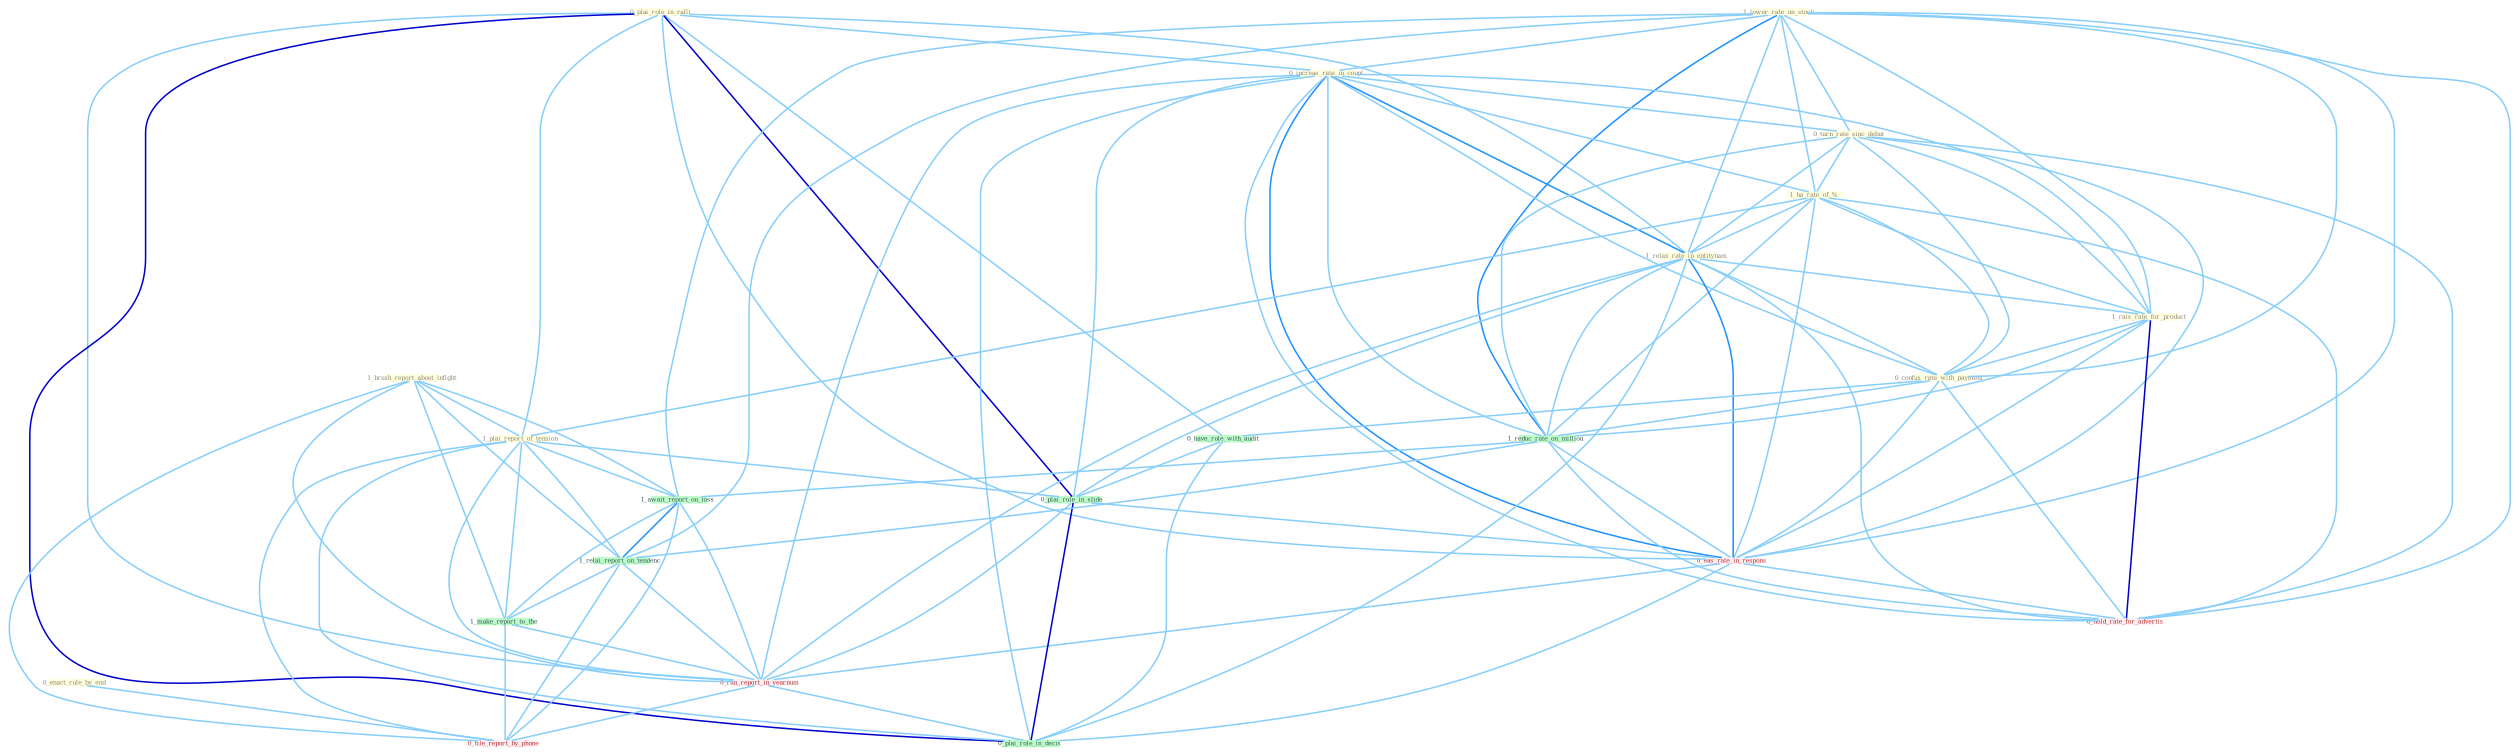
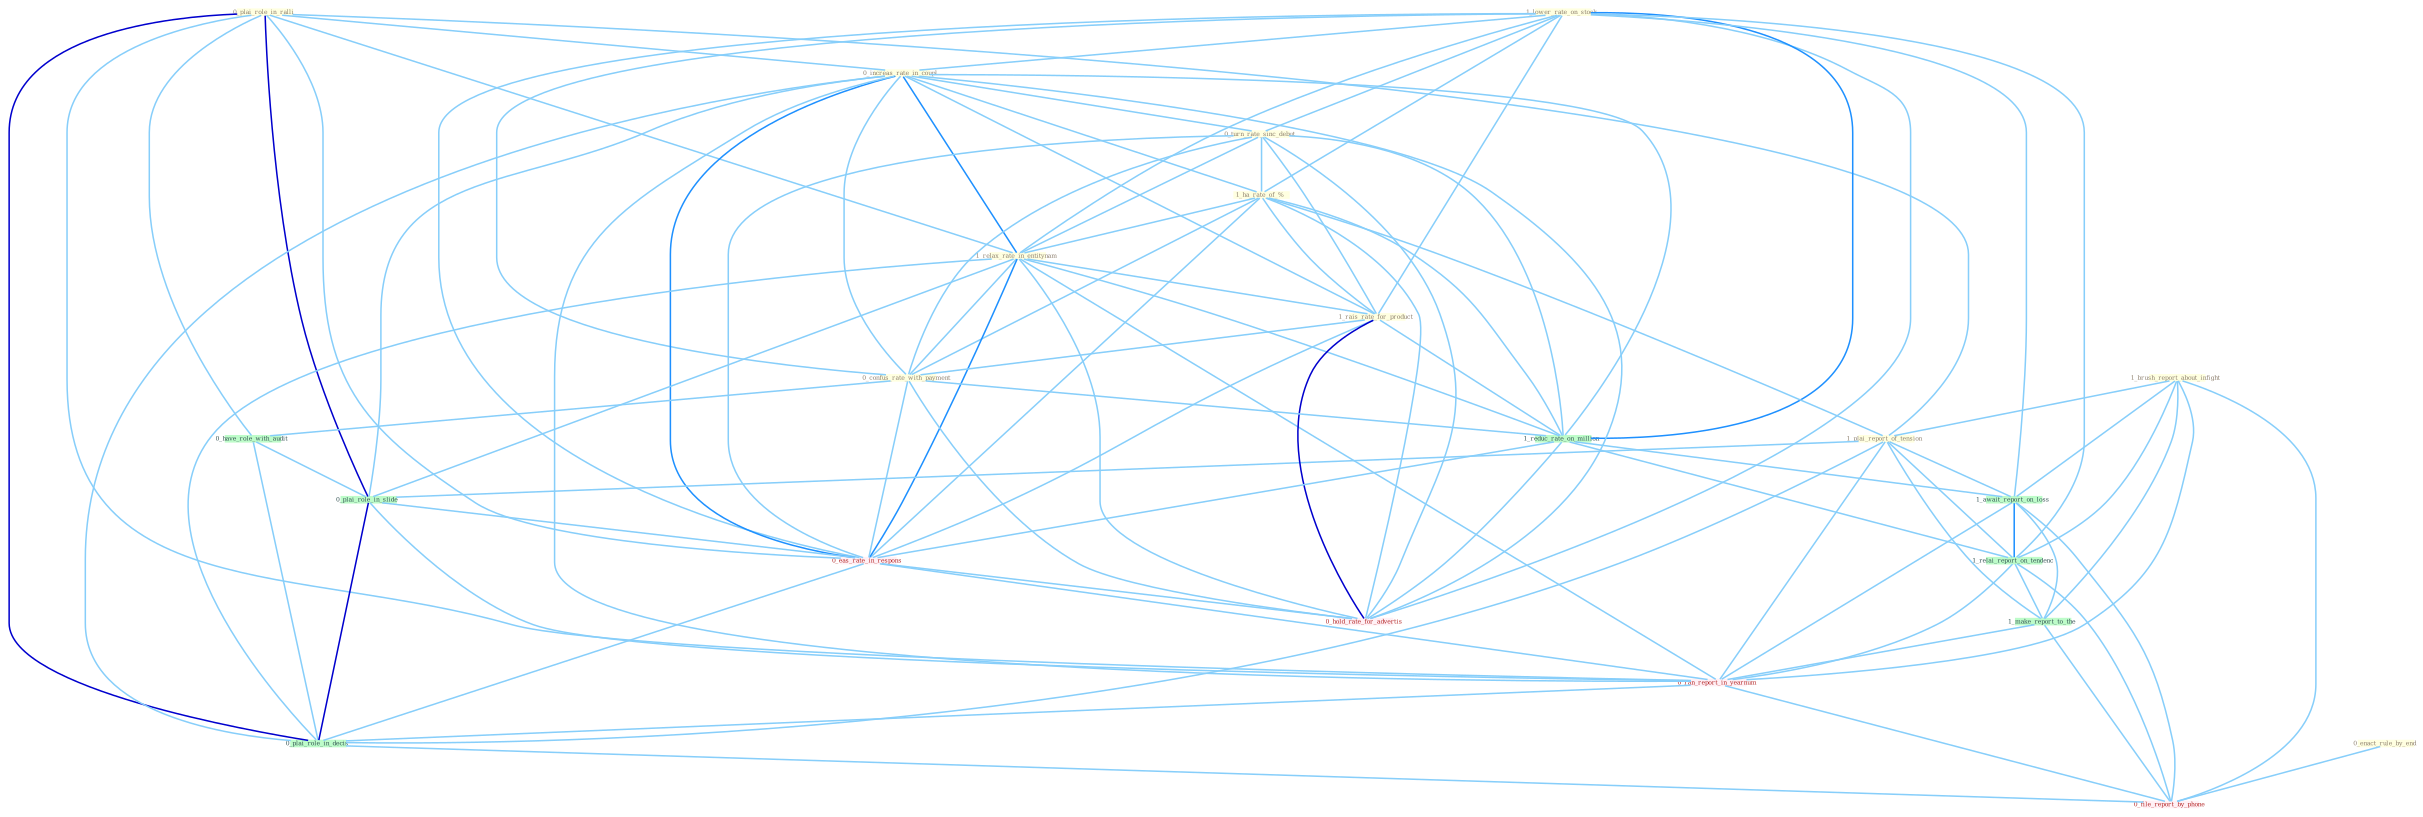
(260, 584) -> (1245, 774)
